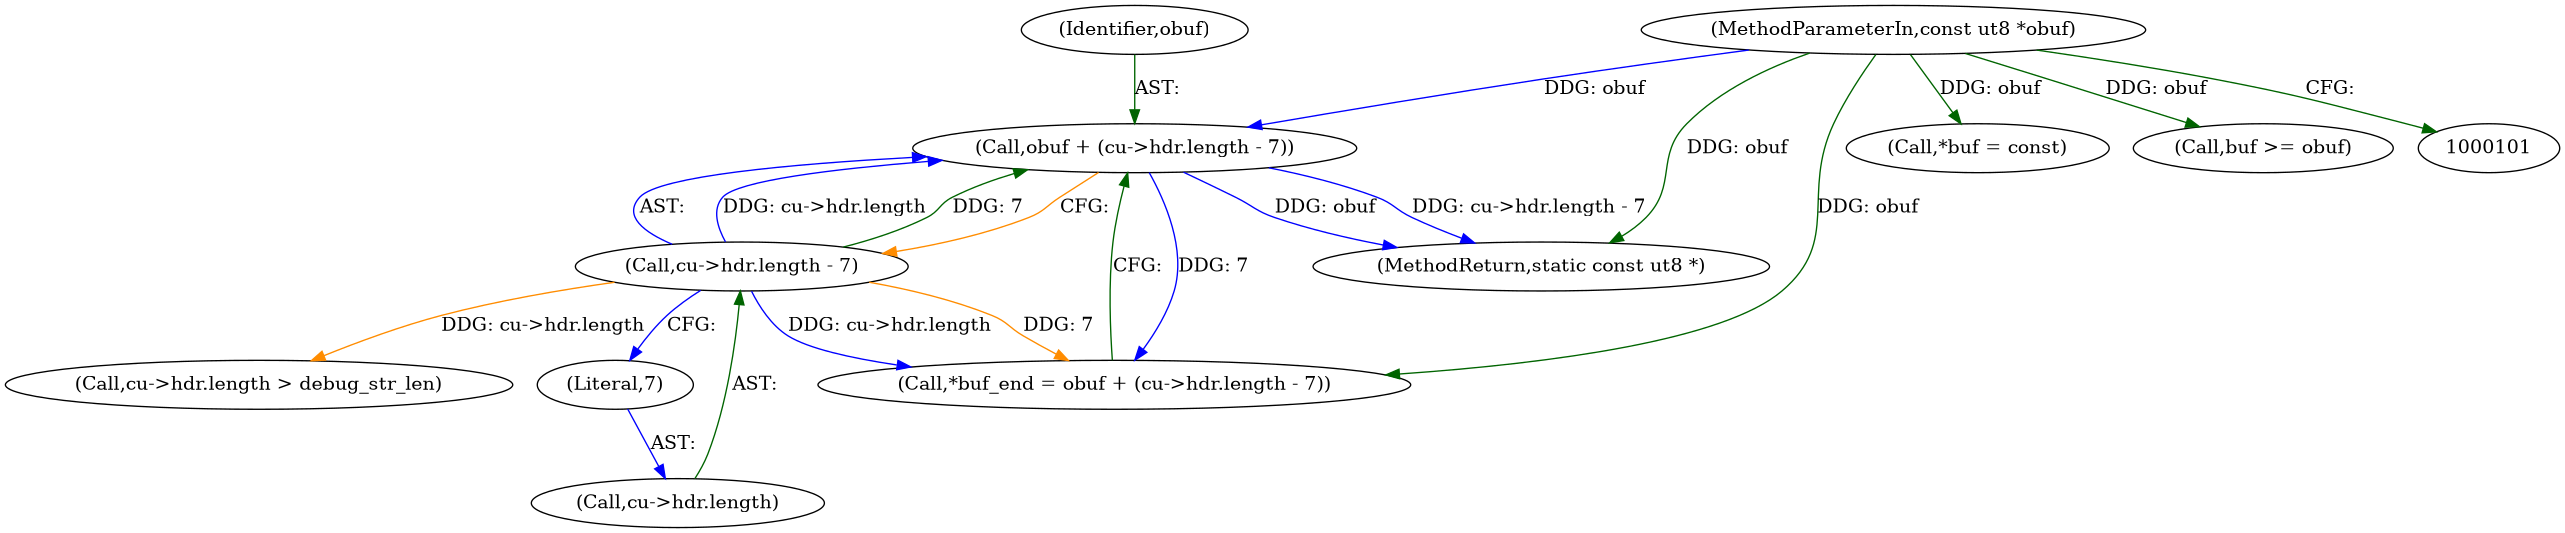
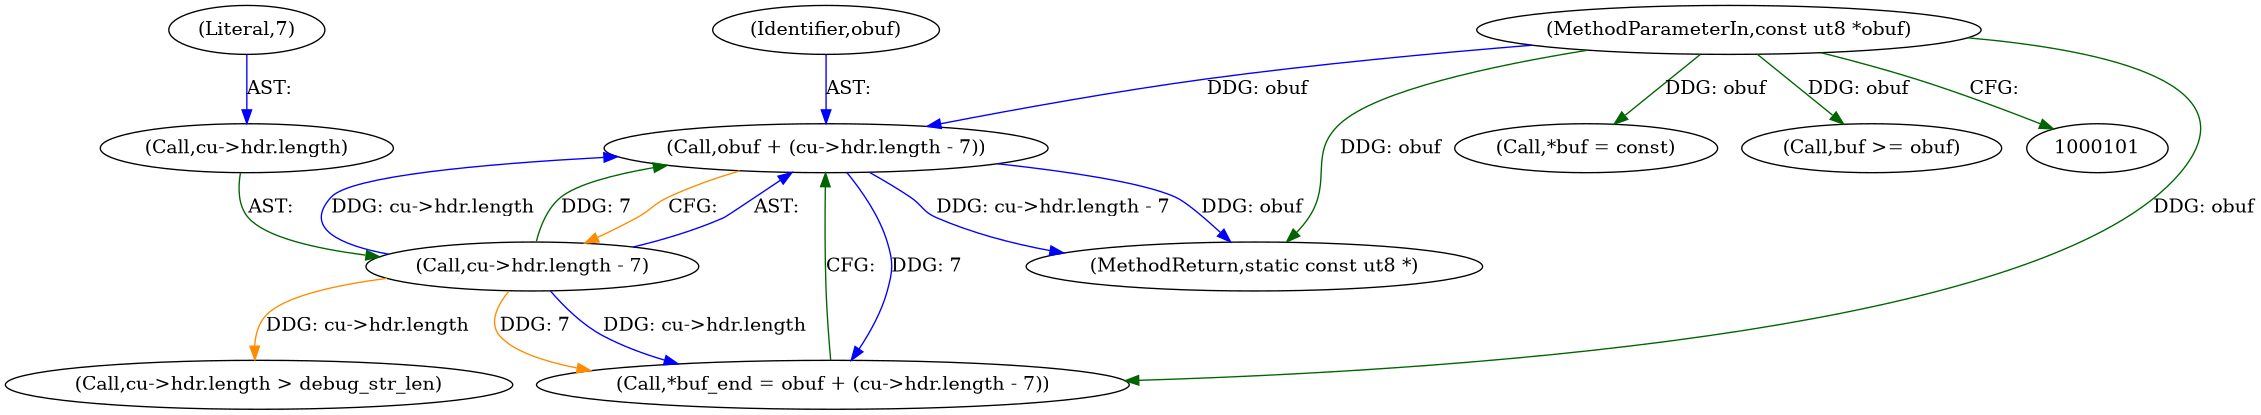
(1135, 82) -> (826, 82)
(666, 316) -> none
